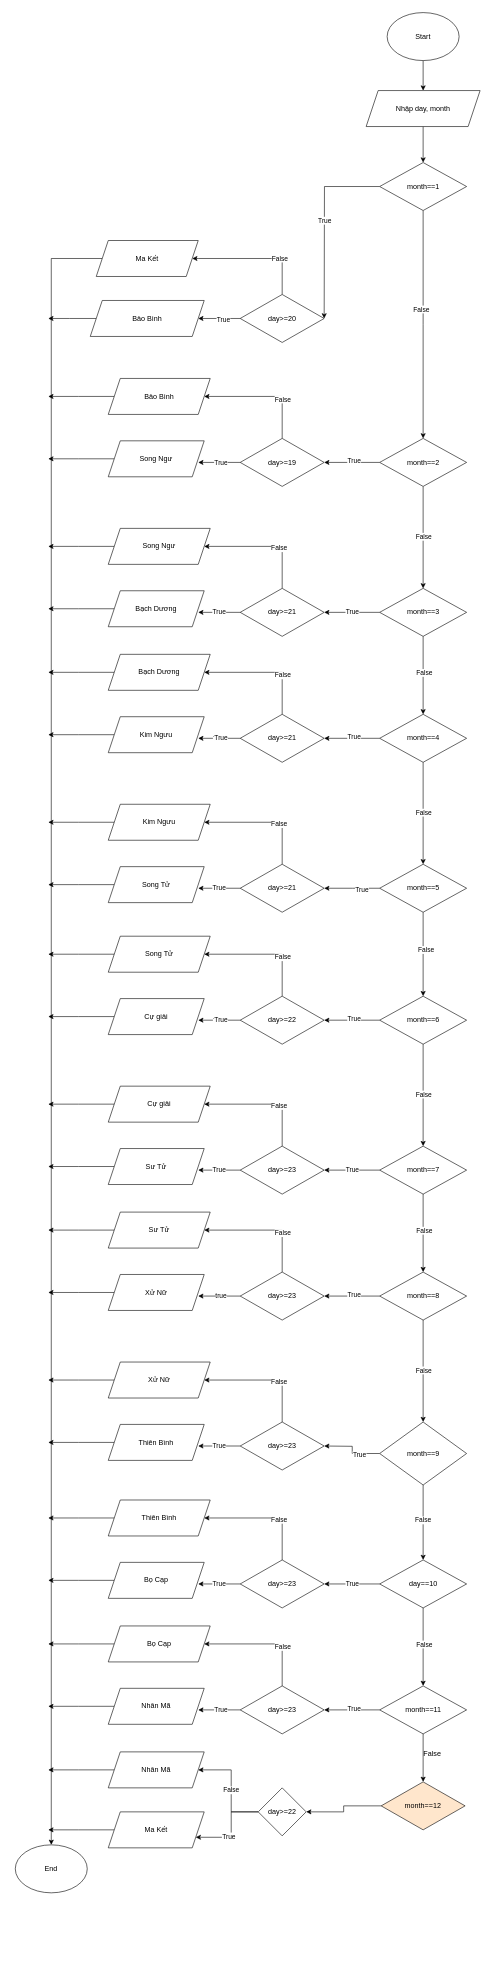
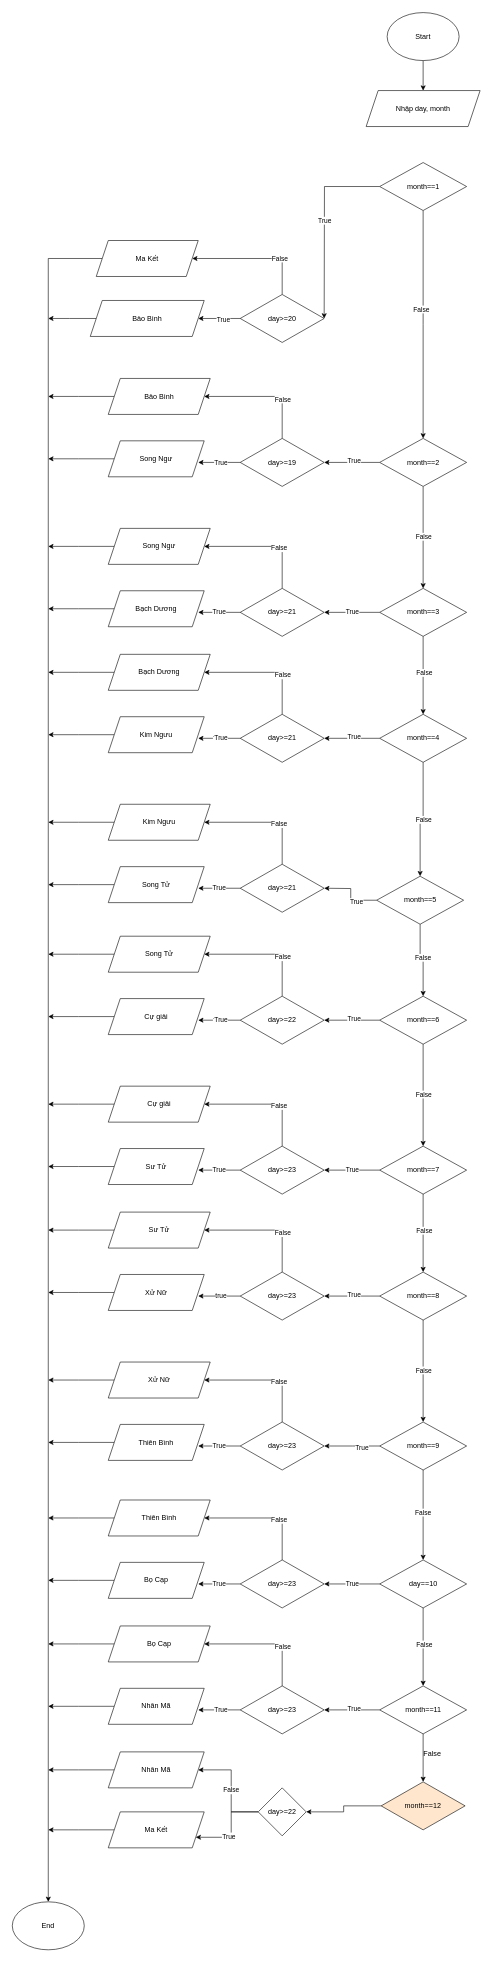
(423, 157) -> none
(423, 888) -> (420, 900)
(423, 1454) -> (423, 1446)
(51, 1869) -> (48, 1926)
